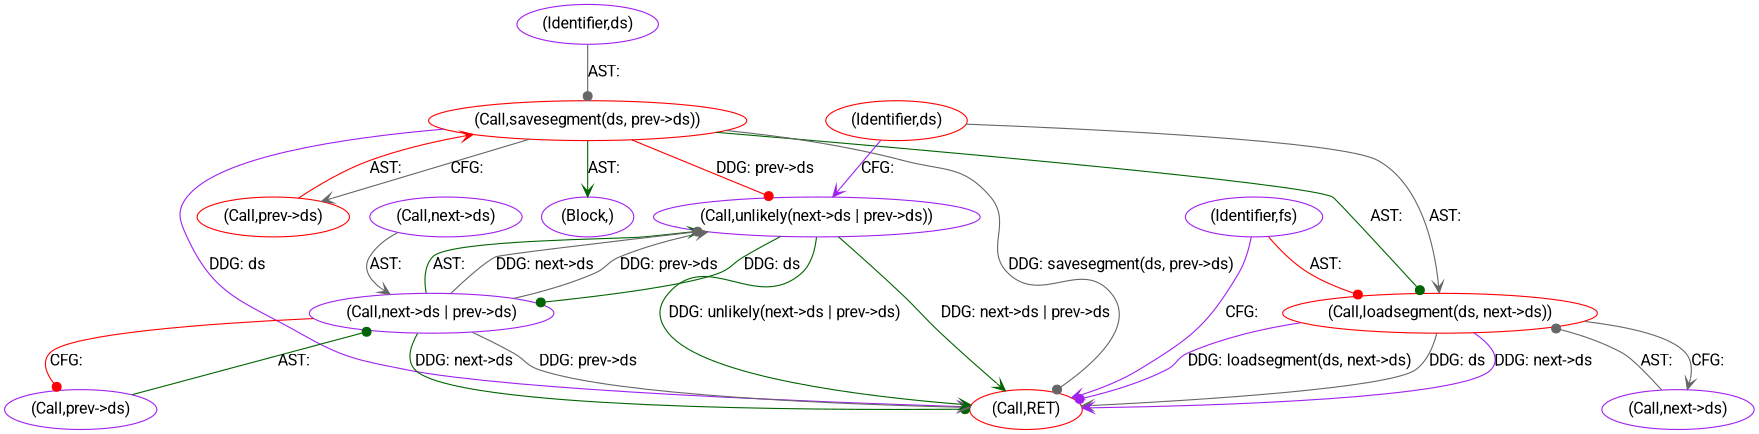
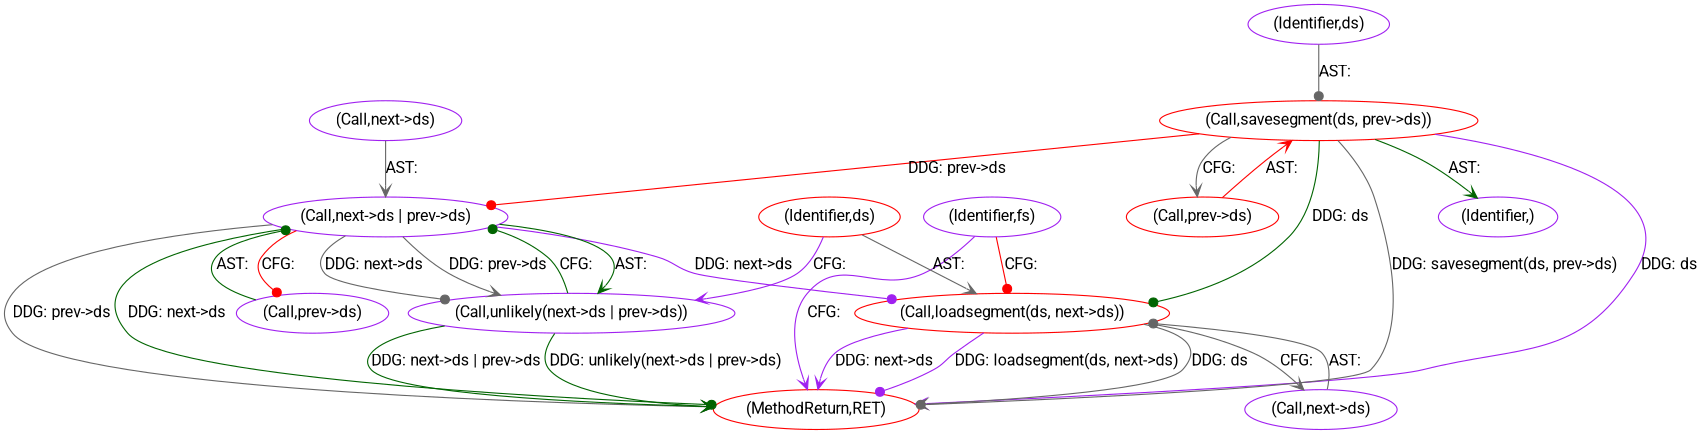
(698, 167) -> (848, 169)
(588, 217) -> (1498, 217)
(1389, 217) -> (1341, 217)
(773, 265) -> (578, 265)
(1328, 265) -> (1023, 265)
none -> (688, 271)
(1026, 410) -> (816, 410)
